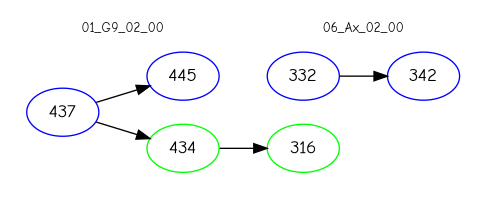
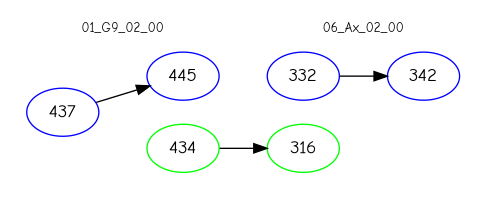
(117, 128) -> none
